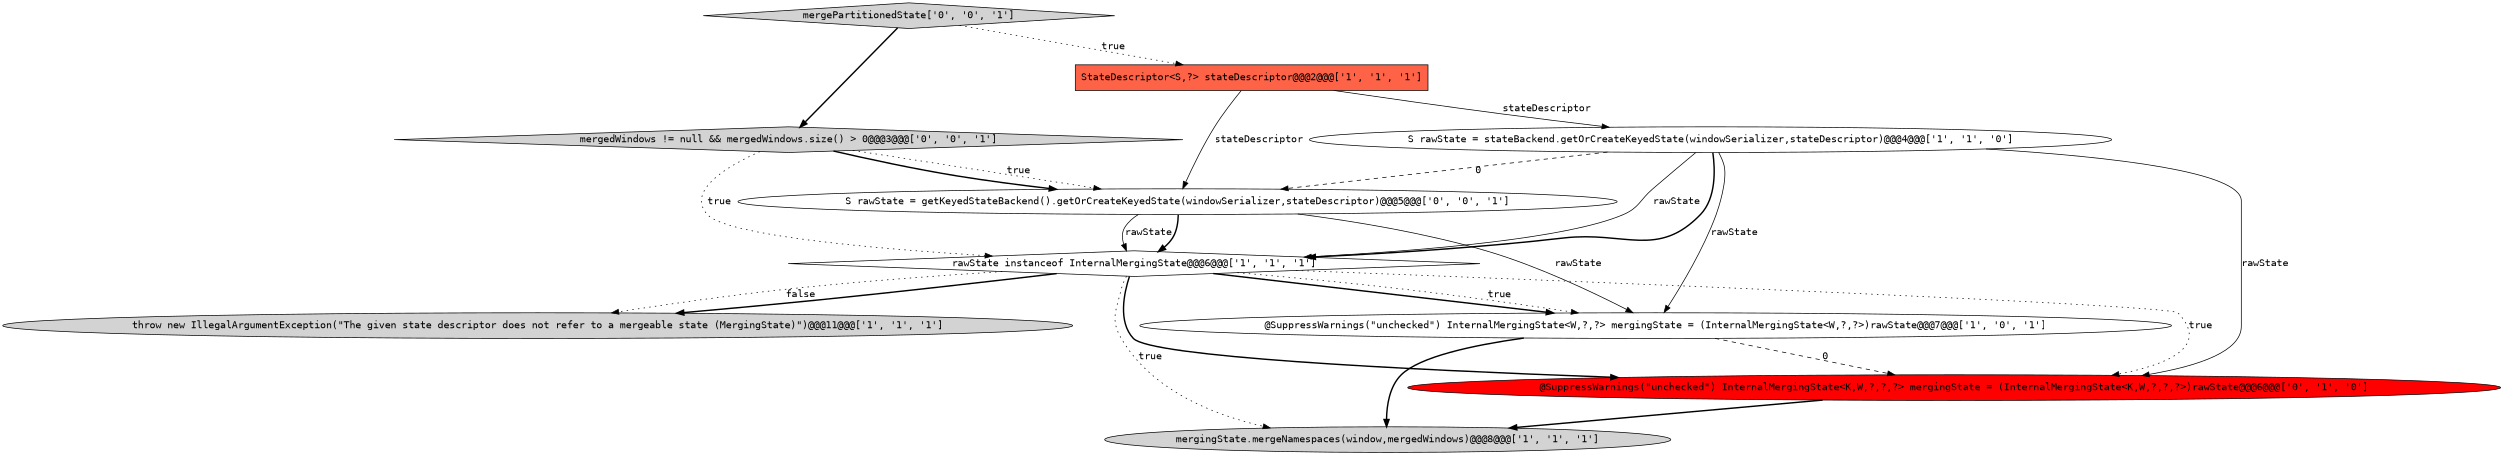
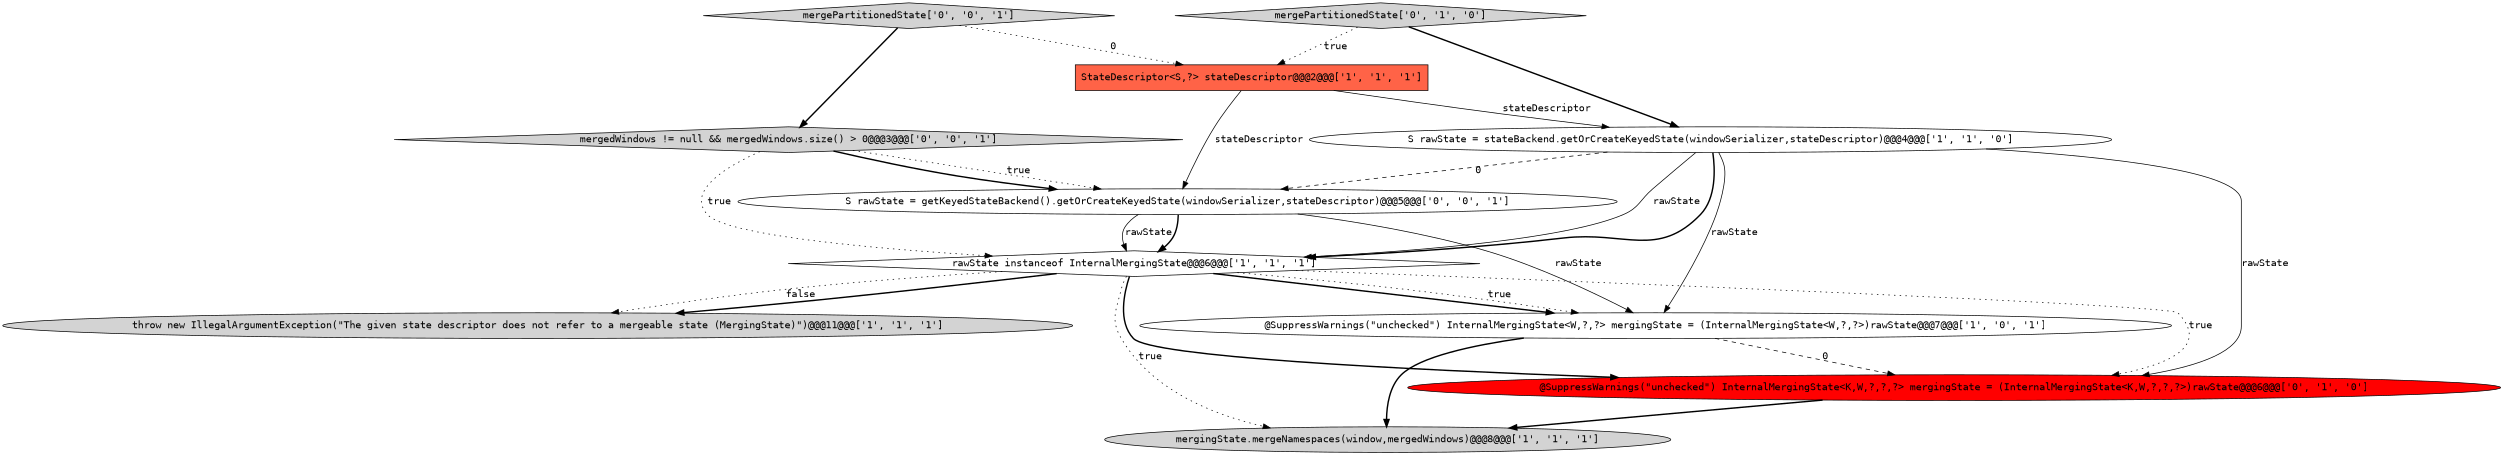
none -> (1381, 16)
(1113, 47) -> (1113, 47)
